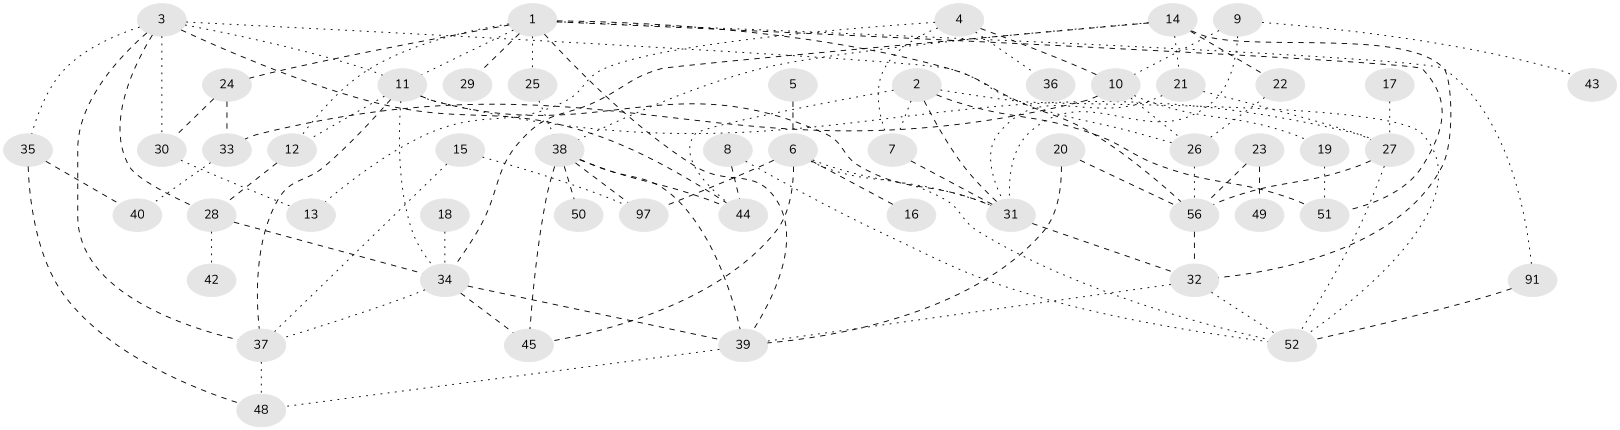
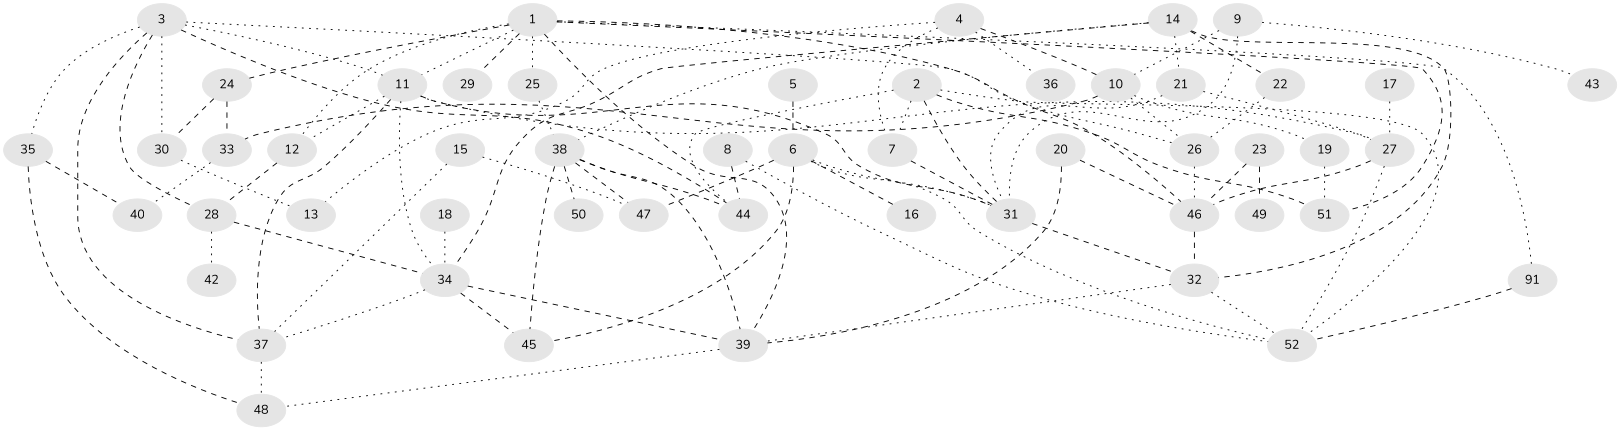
(644, 215) -> (644, 215)
(1194, 215) -> (1194, 215)
